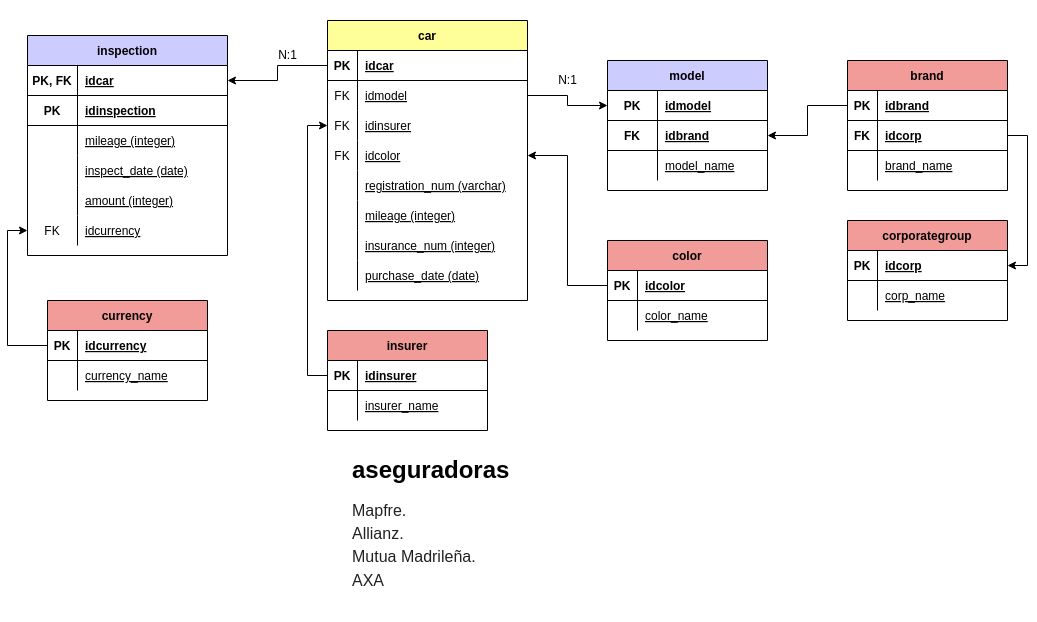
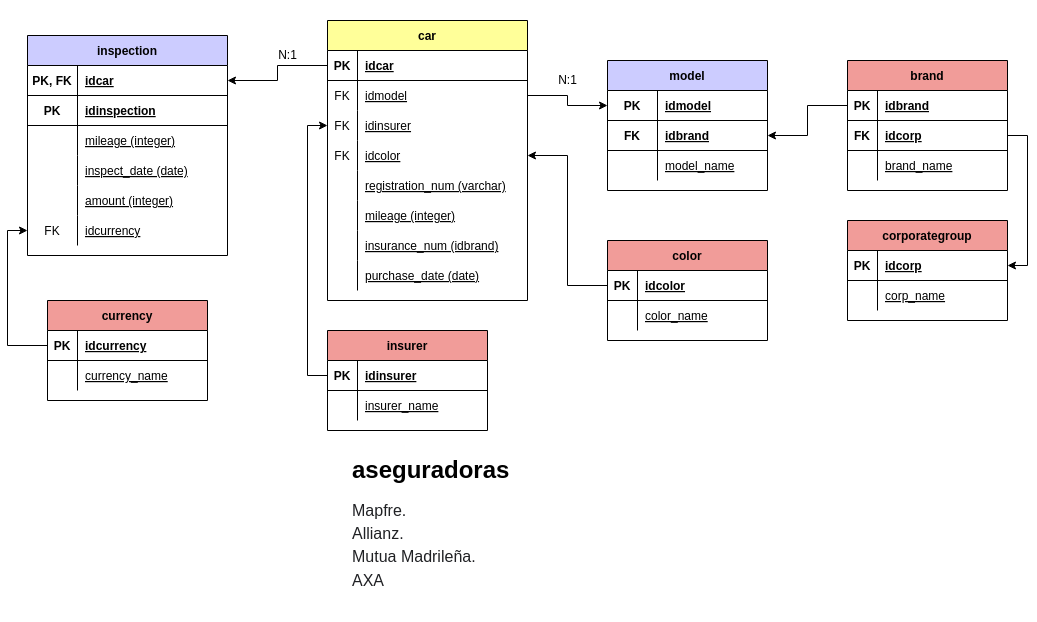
(438, 246) -> (438, 246)
